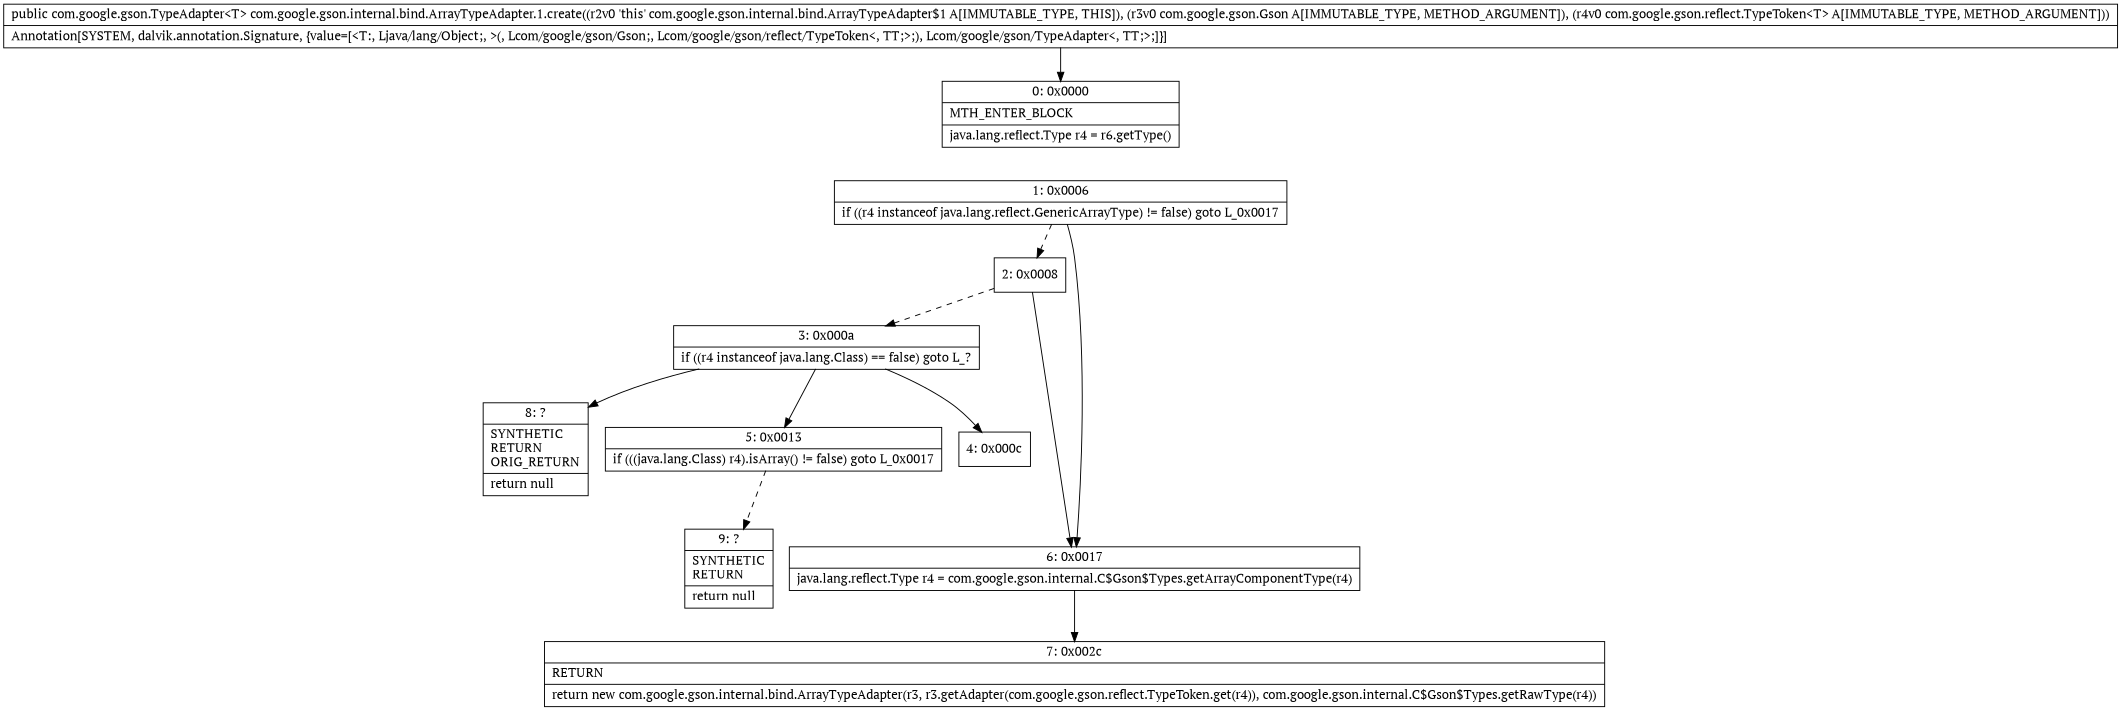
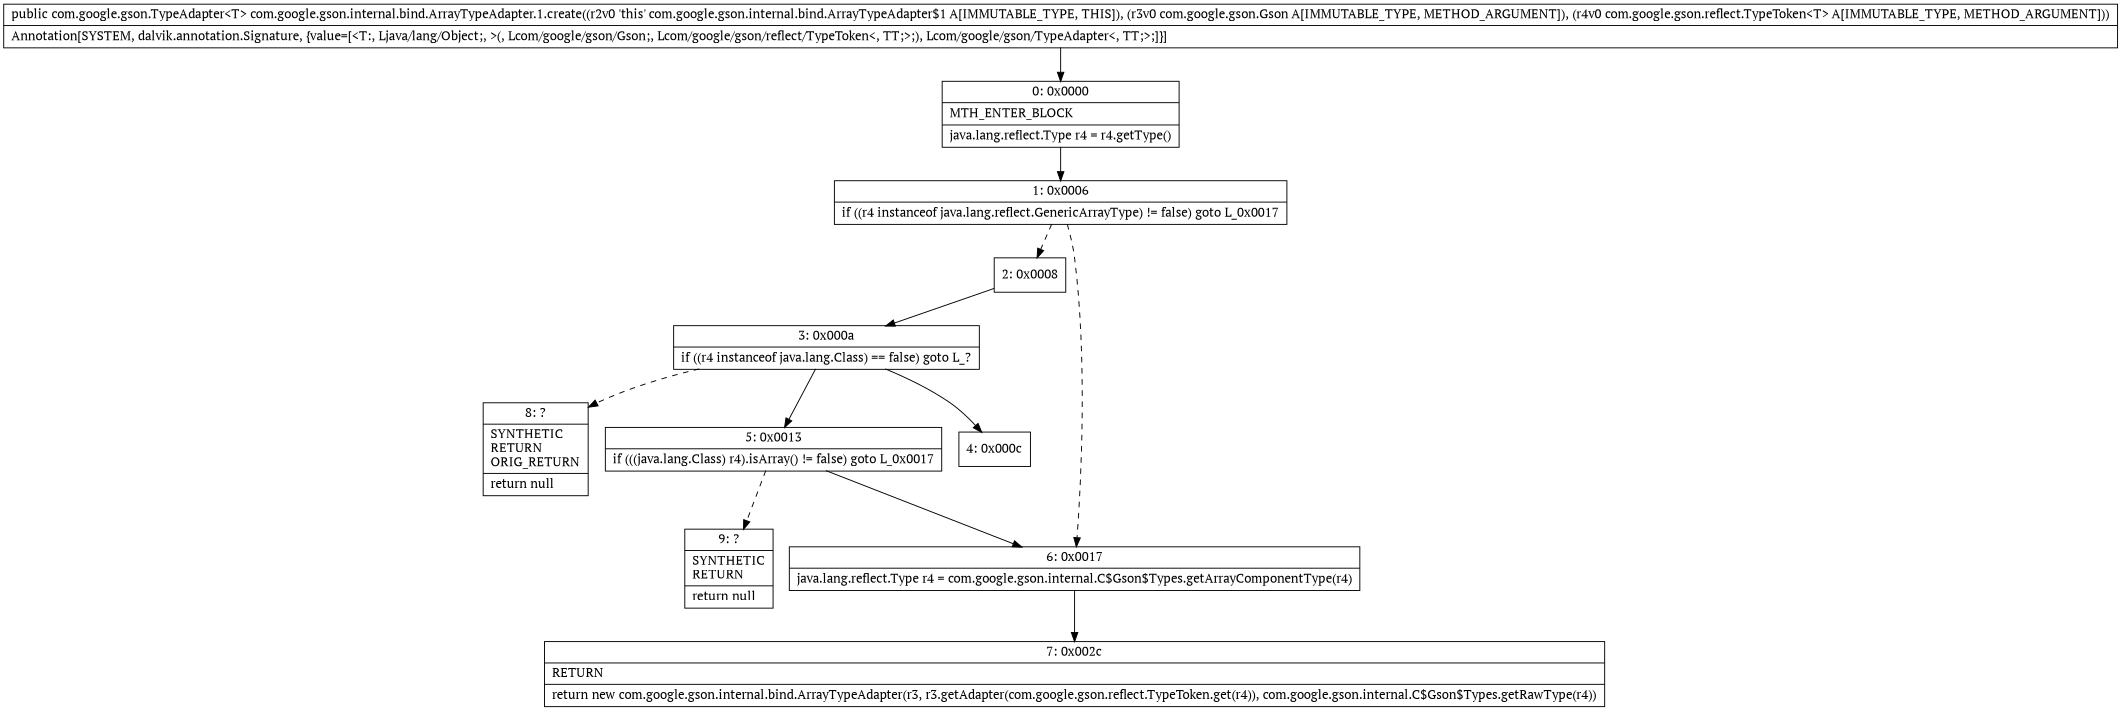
(1061, 136) -> (1061, 136)
none -> (1061, 159)
(944, 306) -> (944, 306)
(1082, 380) -> (1082, 380)
(647, 383) -> (647, 383)
(1051, 415) -> (920, 507)
